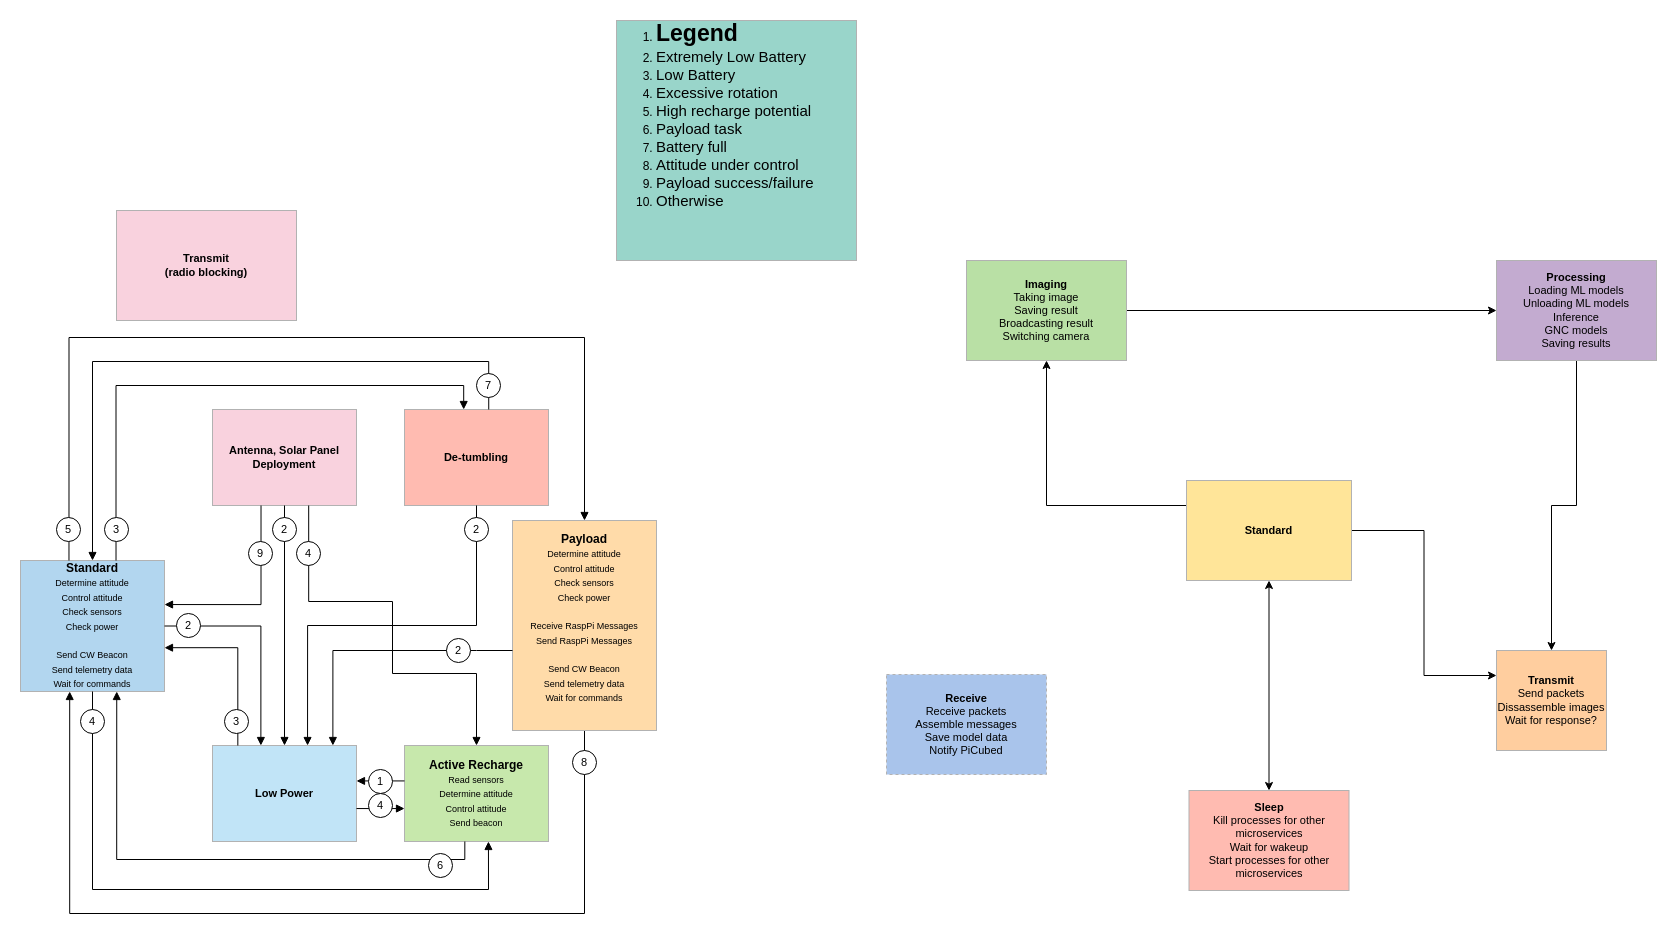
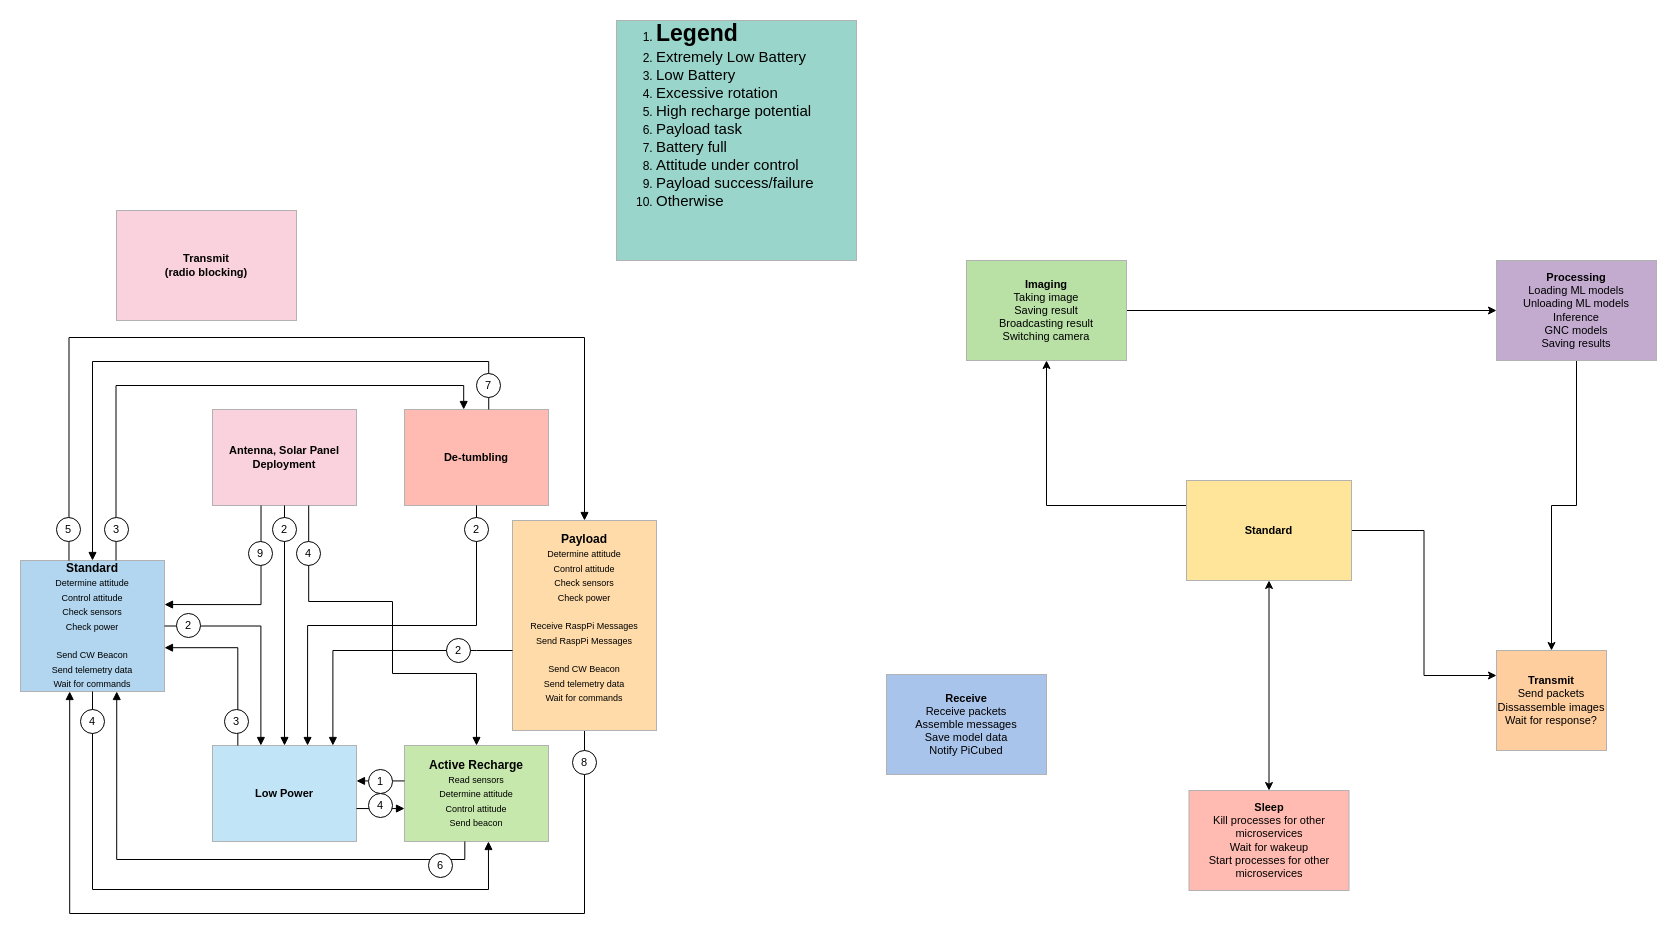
(967, 725) -> (967, 725)
